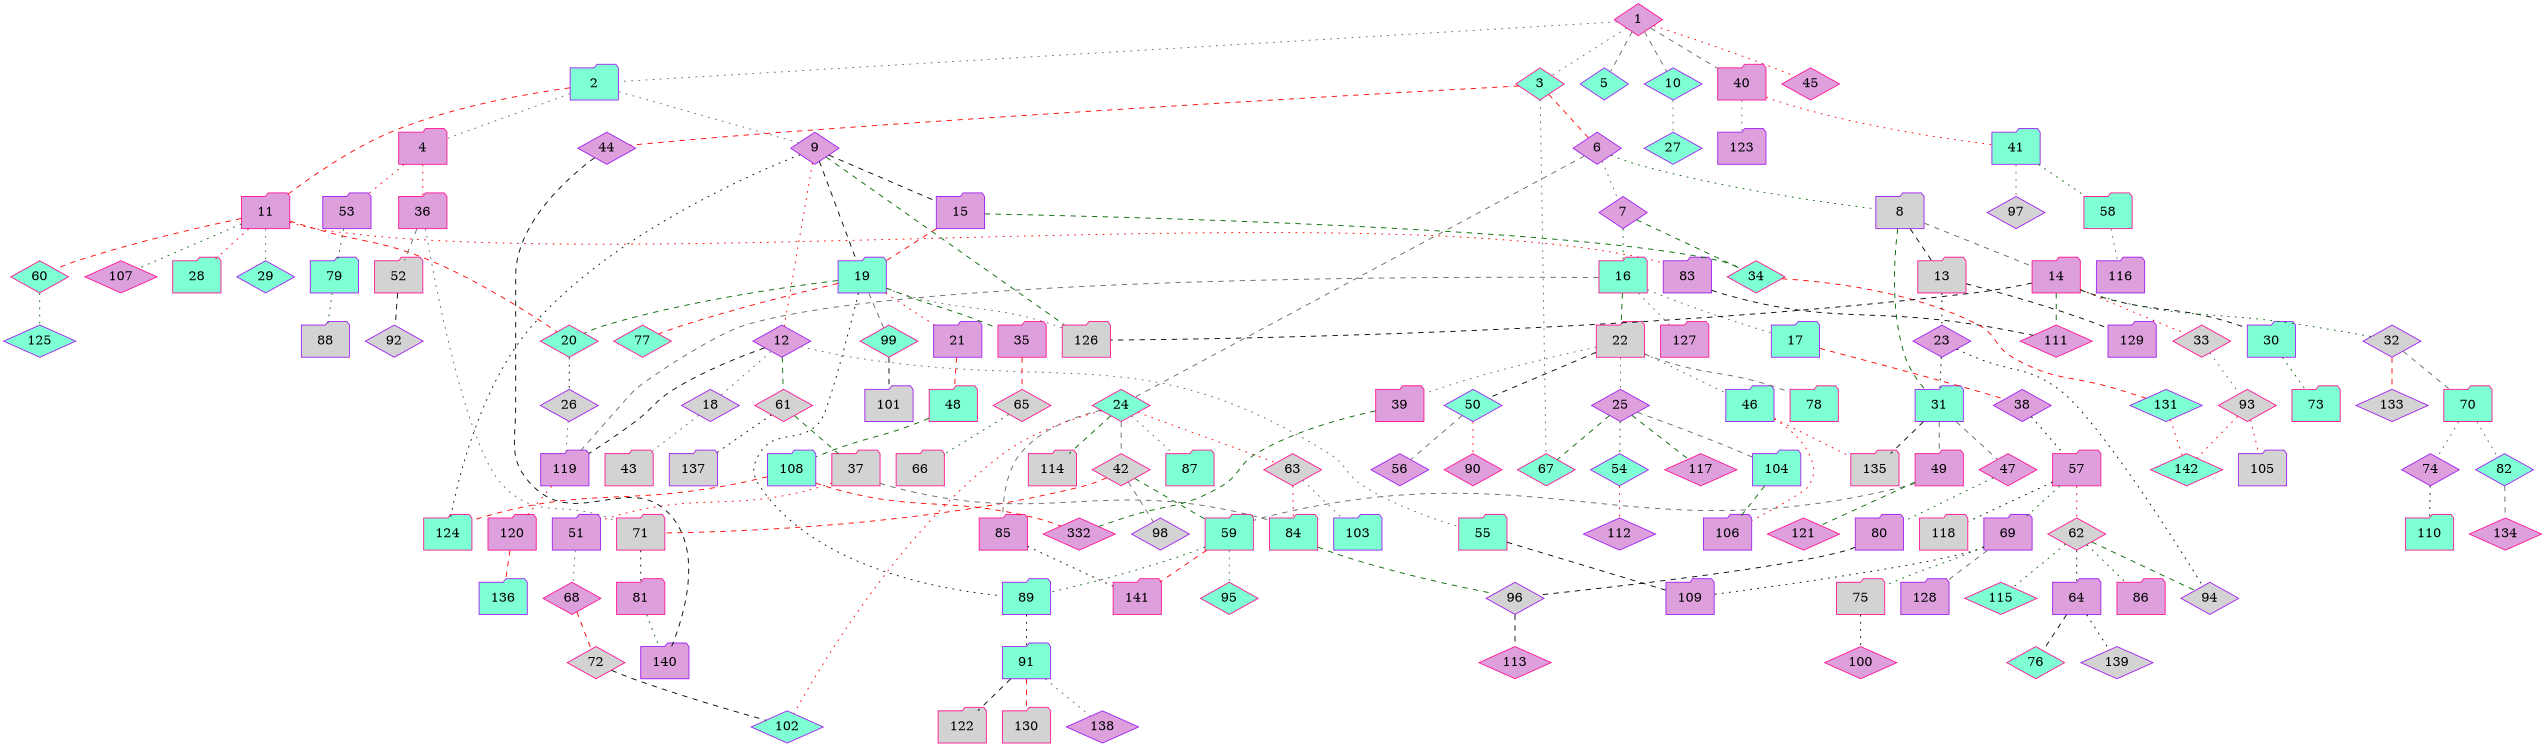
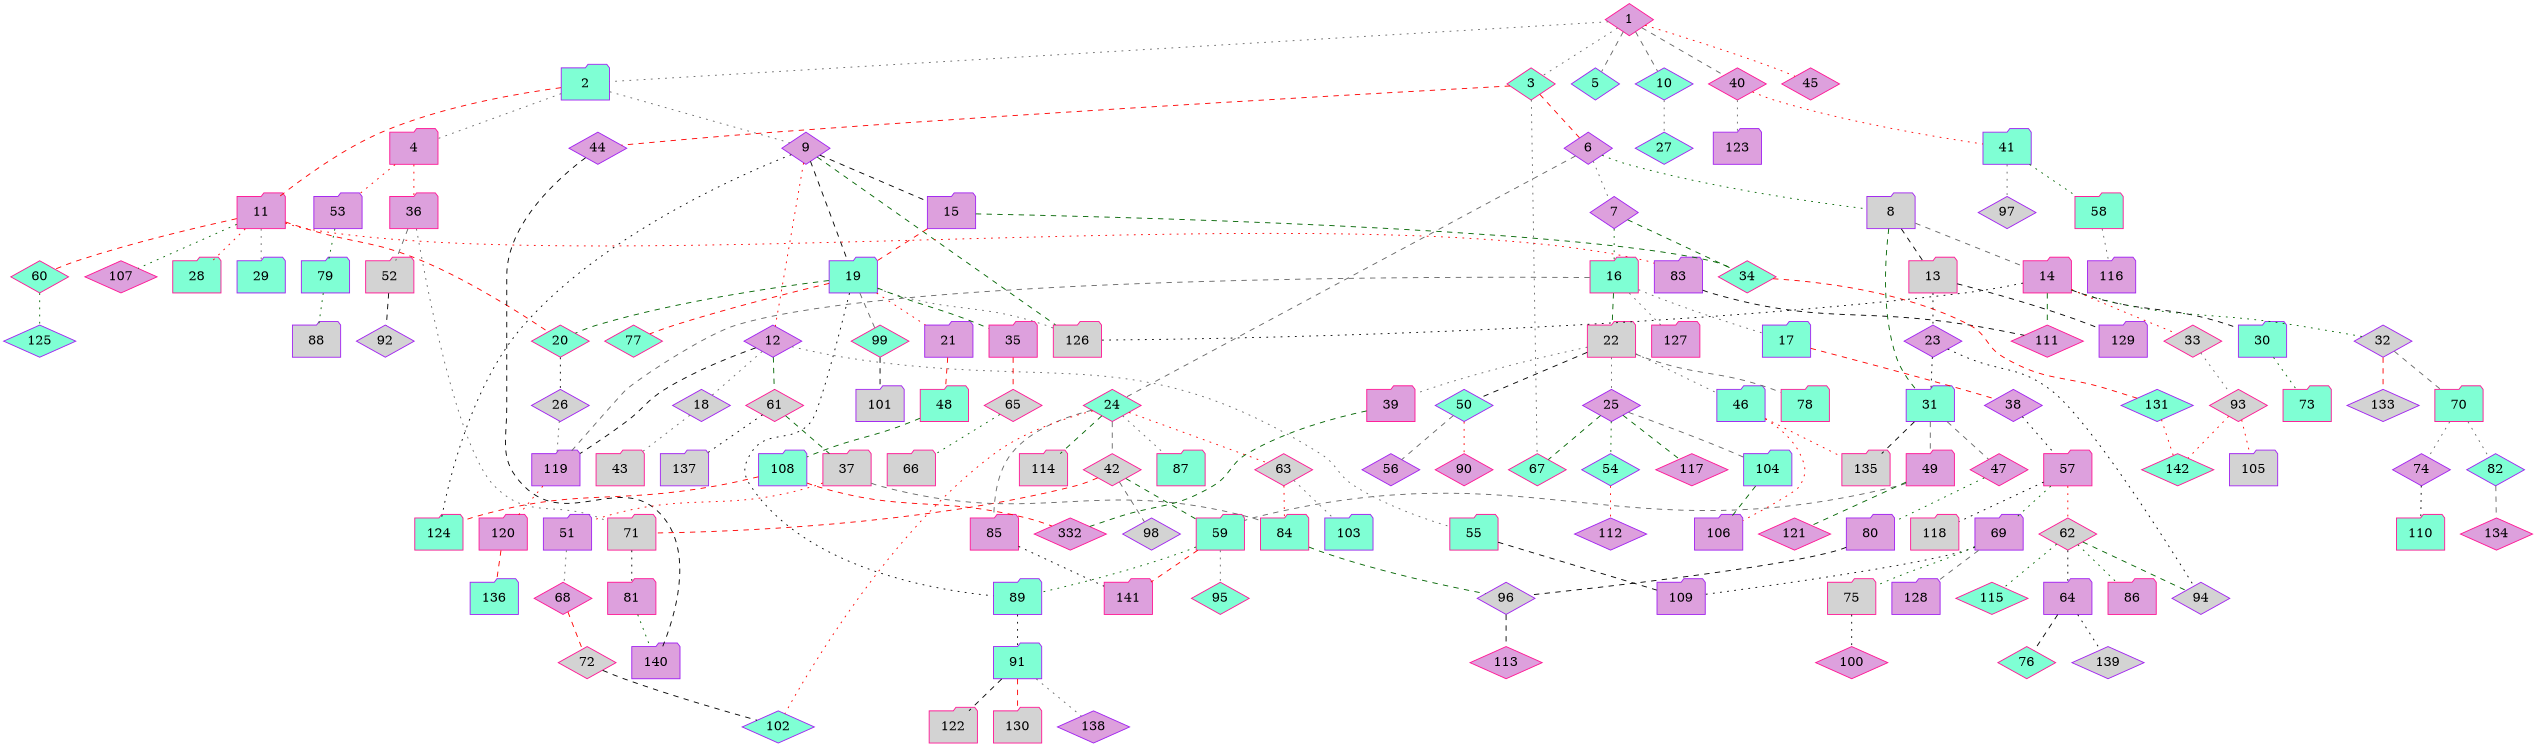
(1742, 84) -> (1737, 84)
(266, 277) -> (261, 277)
(1572, 326) -> (1563, 326)
